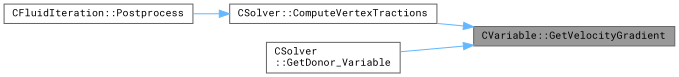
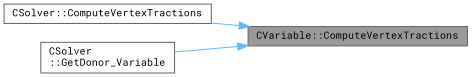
(99, 14) -> none
(574, 36) -> (358, 36)
